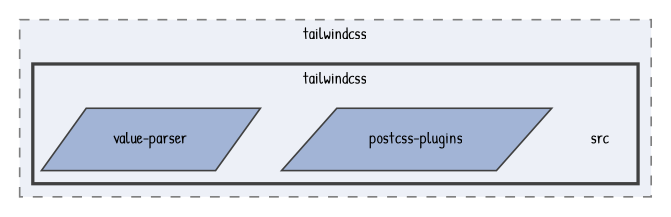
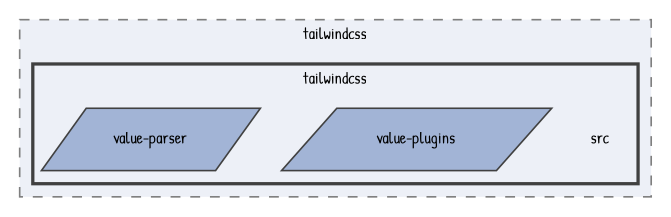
(417, 139) -> (417, 139)
